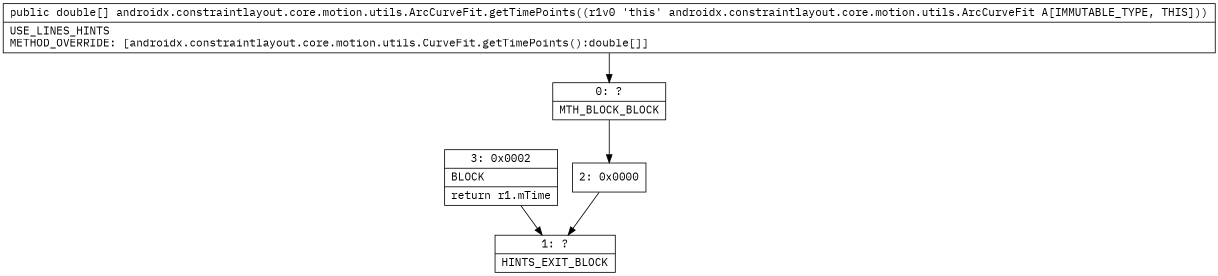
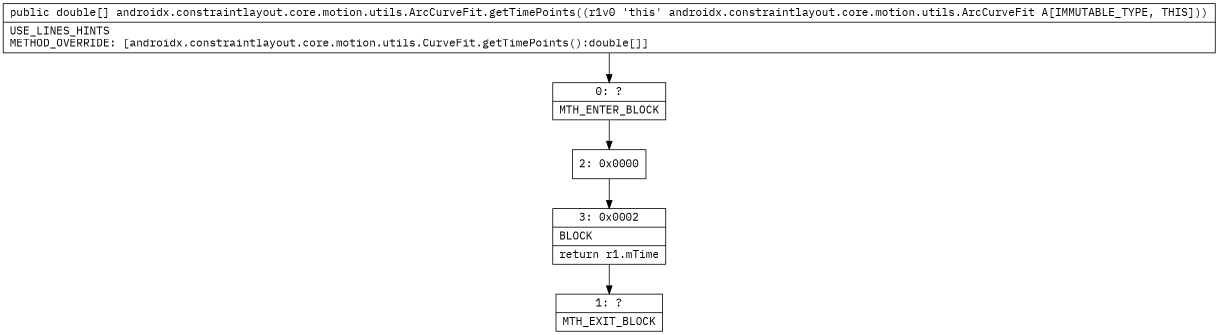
(609, 110) -> (609, 110)
(586, 210) -> (609, 190)
(555, 263) -> (609, 322)
